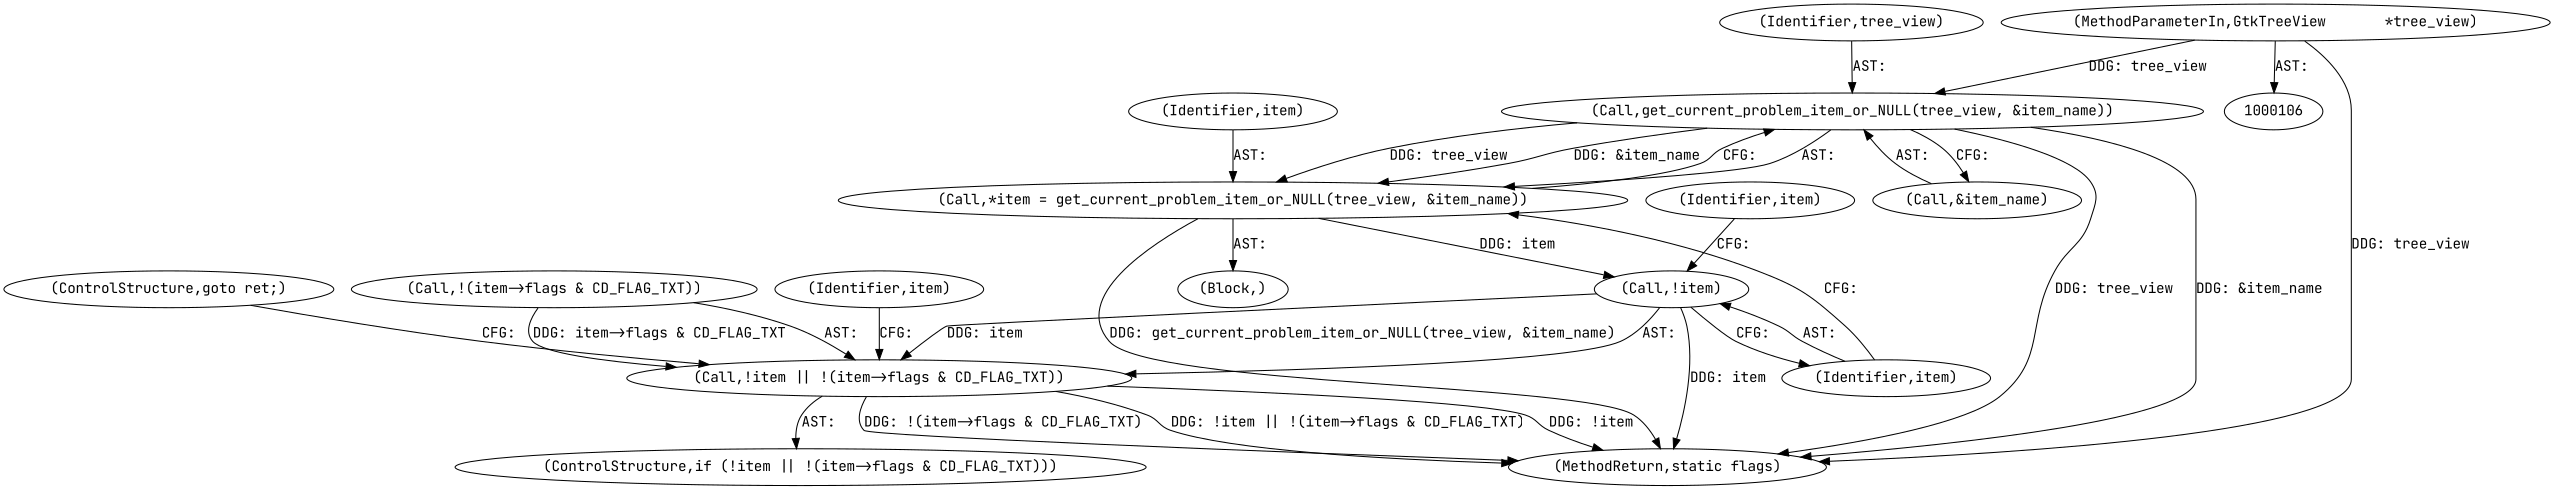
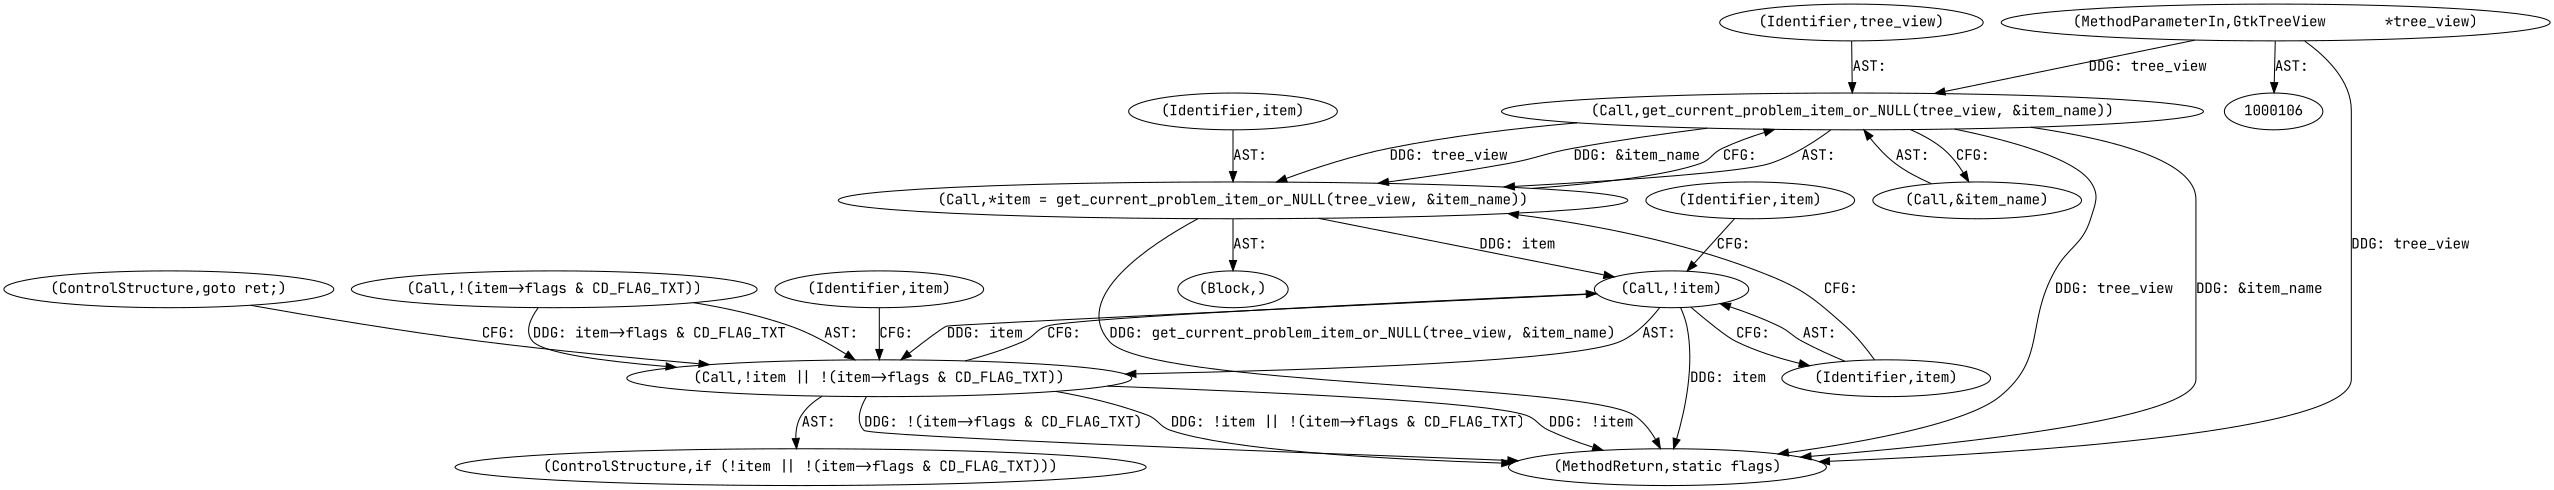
none -> (1271, 309)
